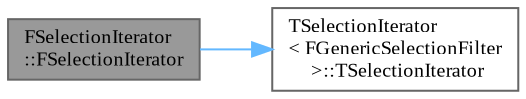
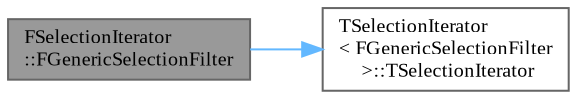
(104, 49) -> (129, 49)
